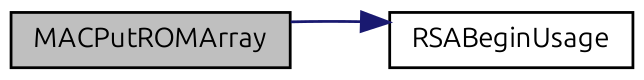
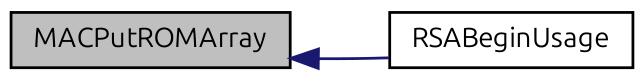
(326, 21) -> (354, 59)
